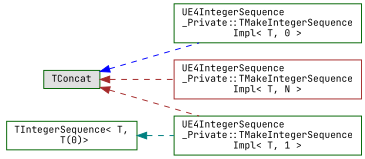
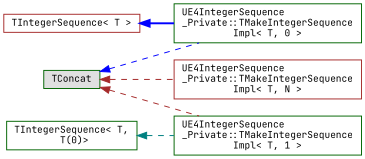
none -> (72, 23)
